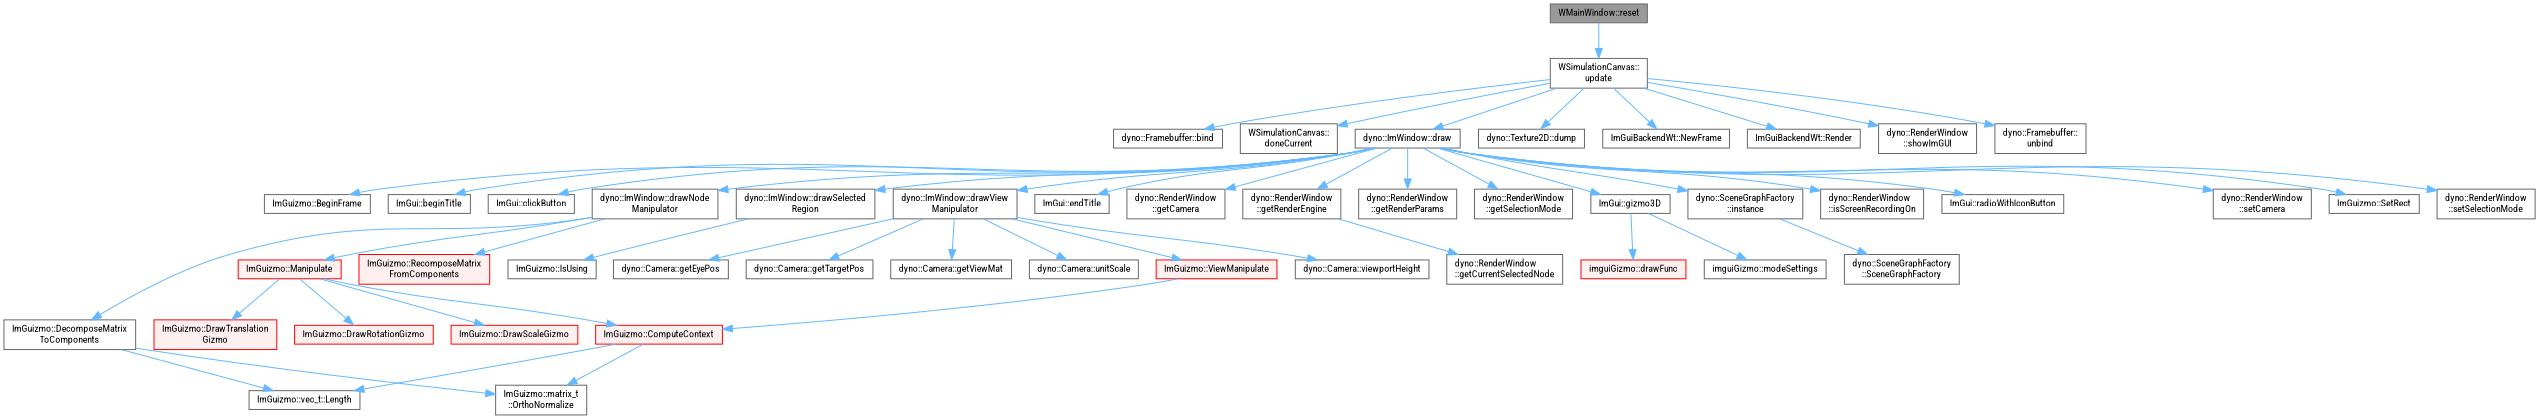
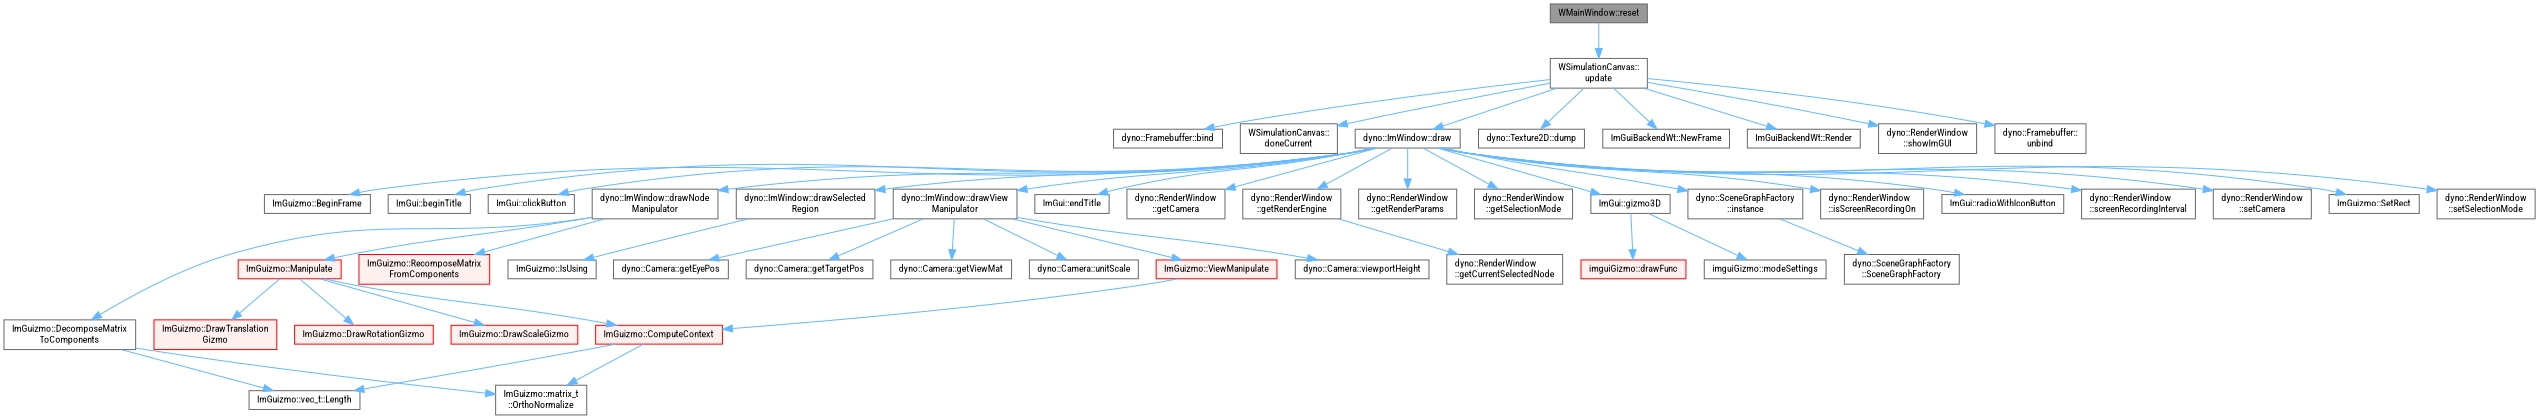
none -> (2139, 204)
